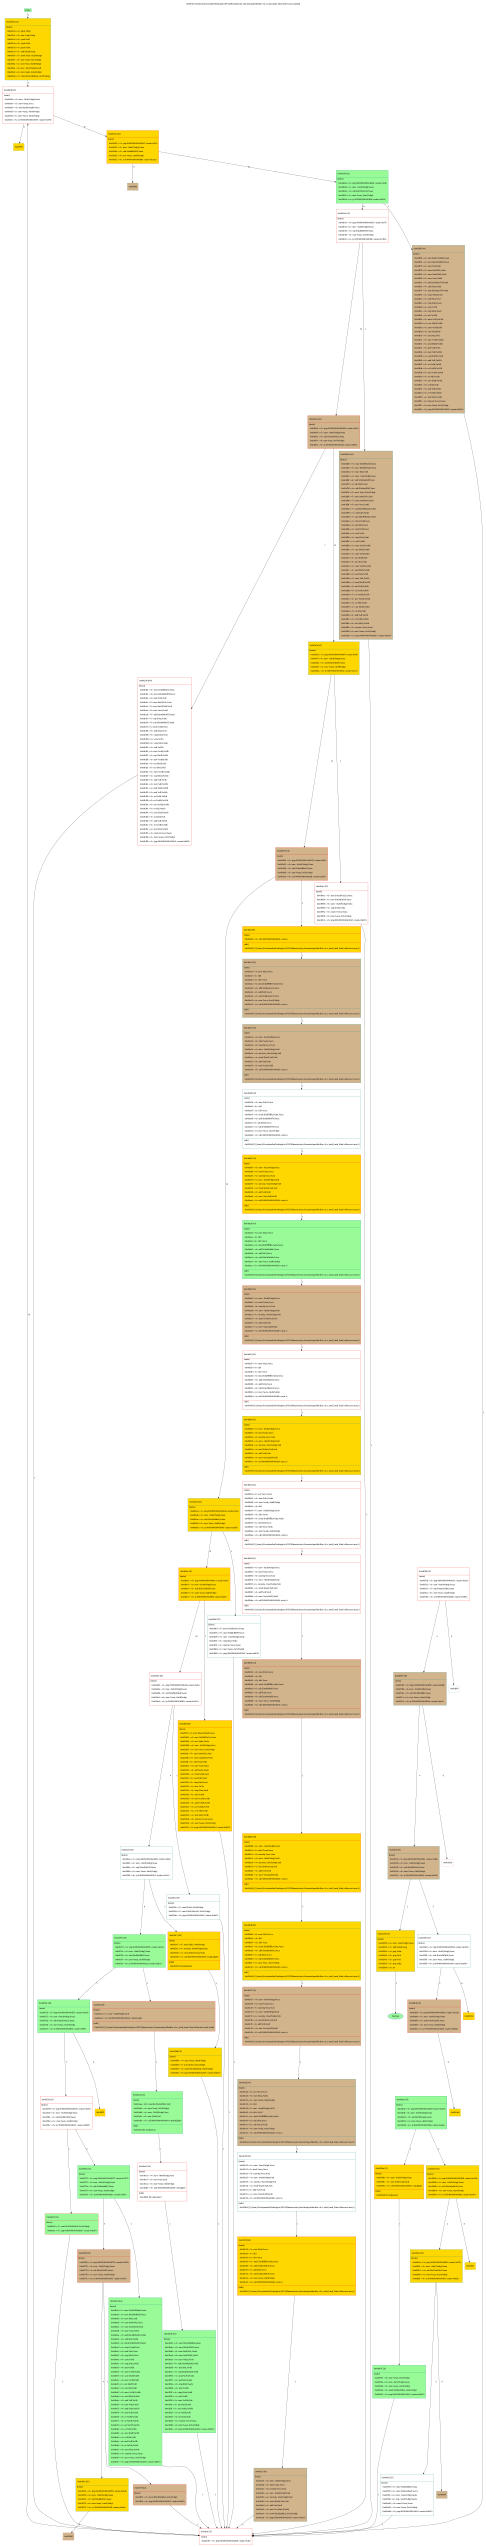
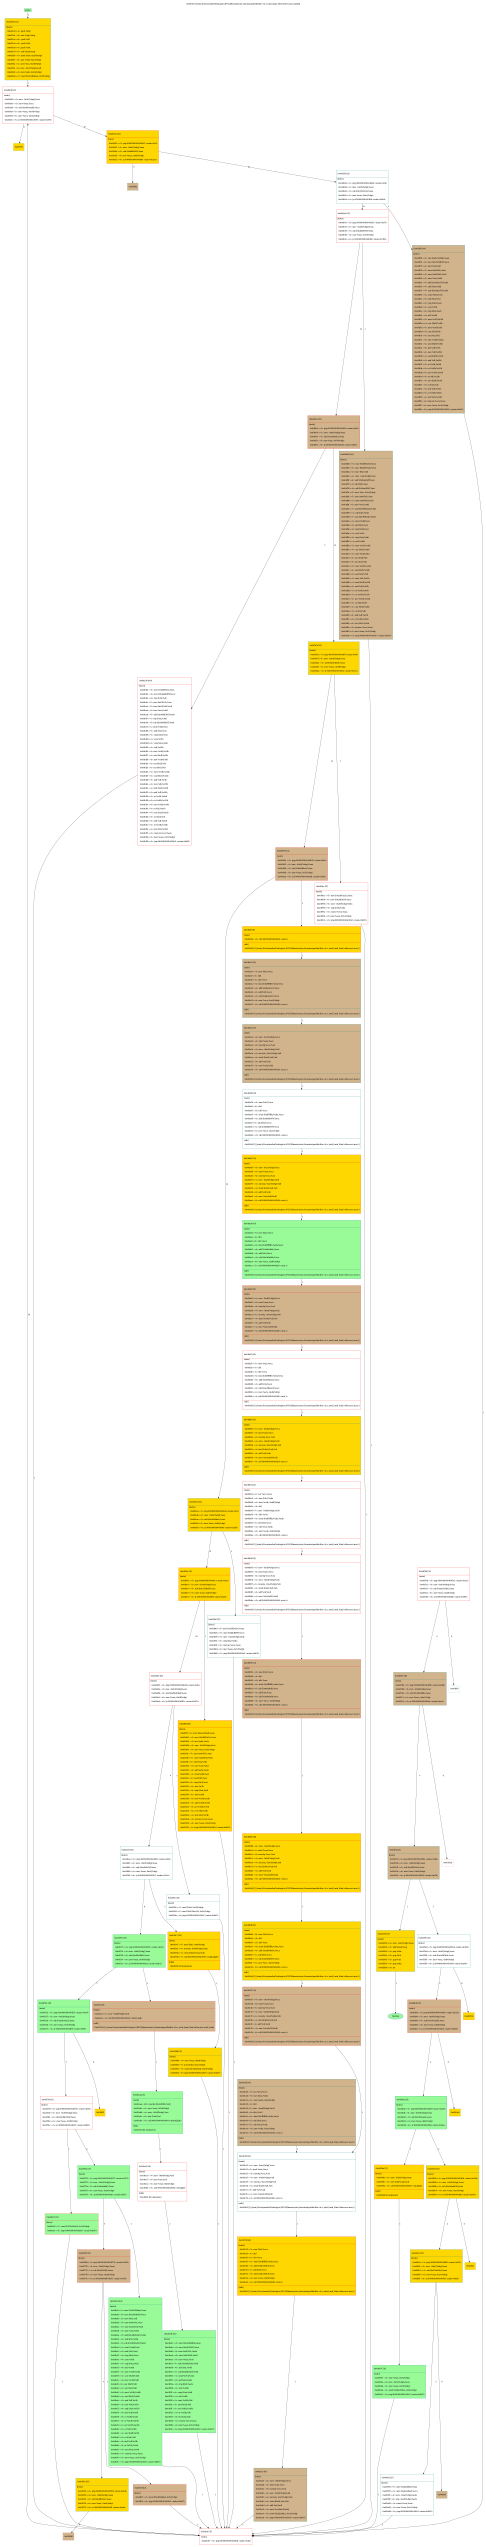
(362, 187) -> (362, 187)
(299, 2062) -> (360, 2096)
none -> (428, 2064)
